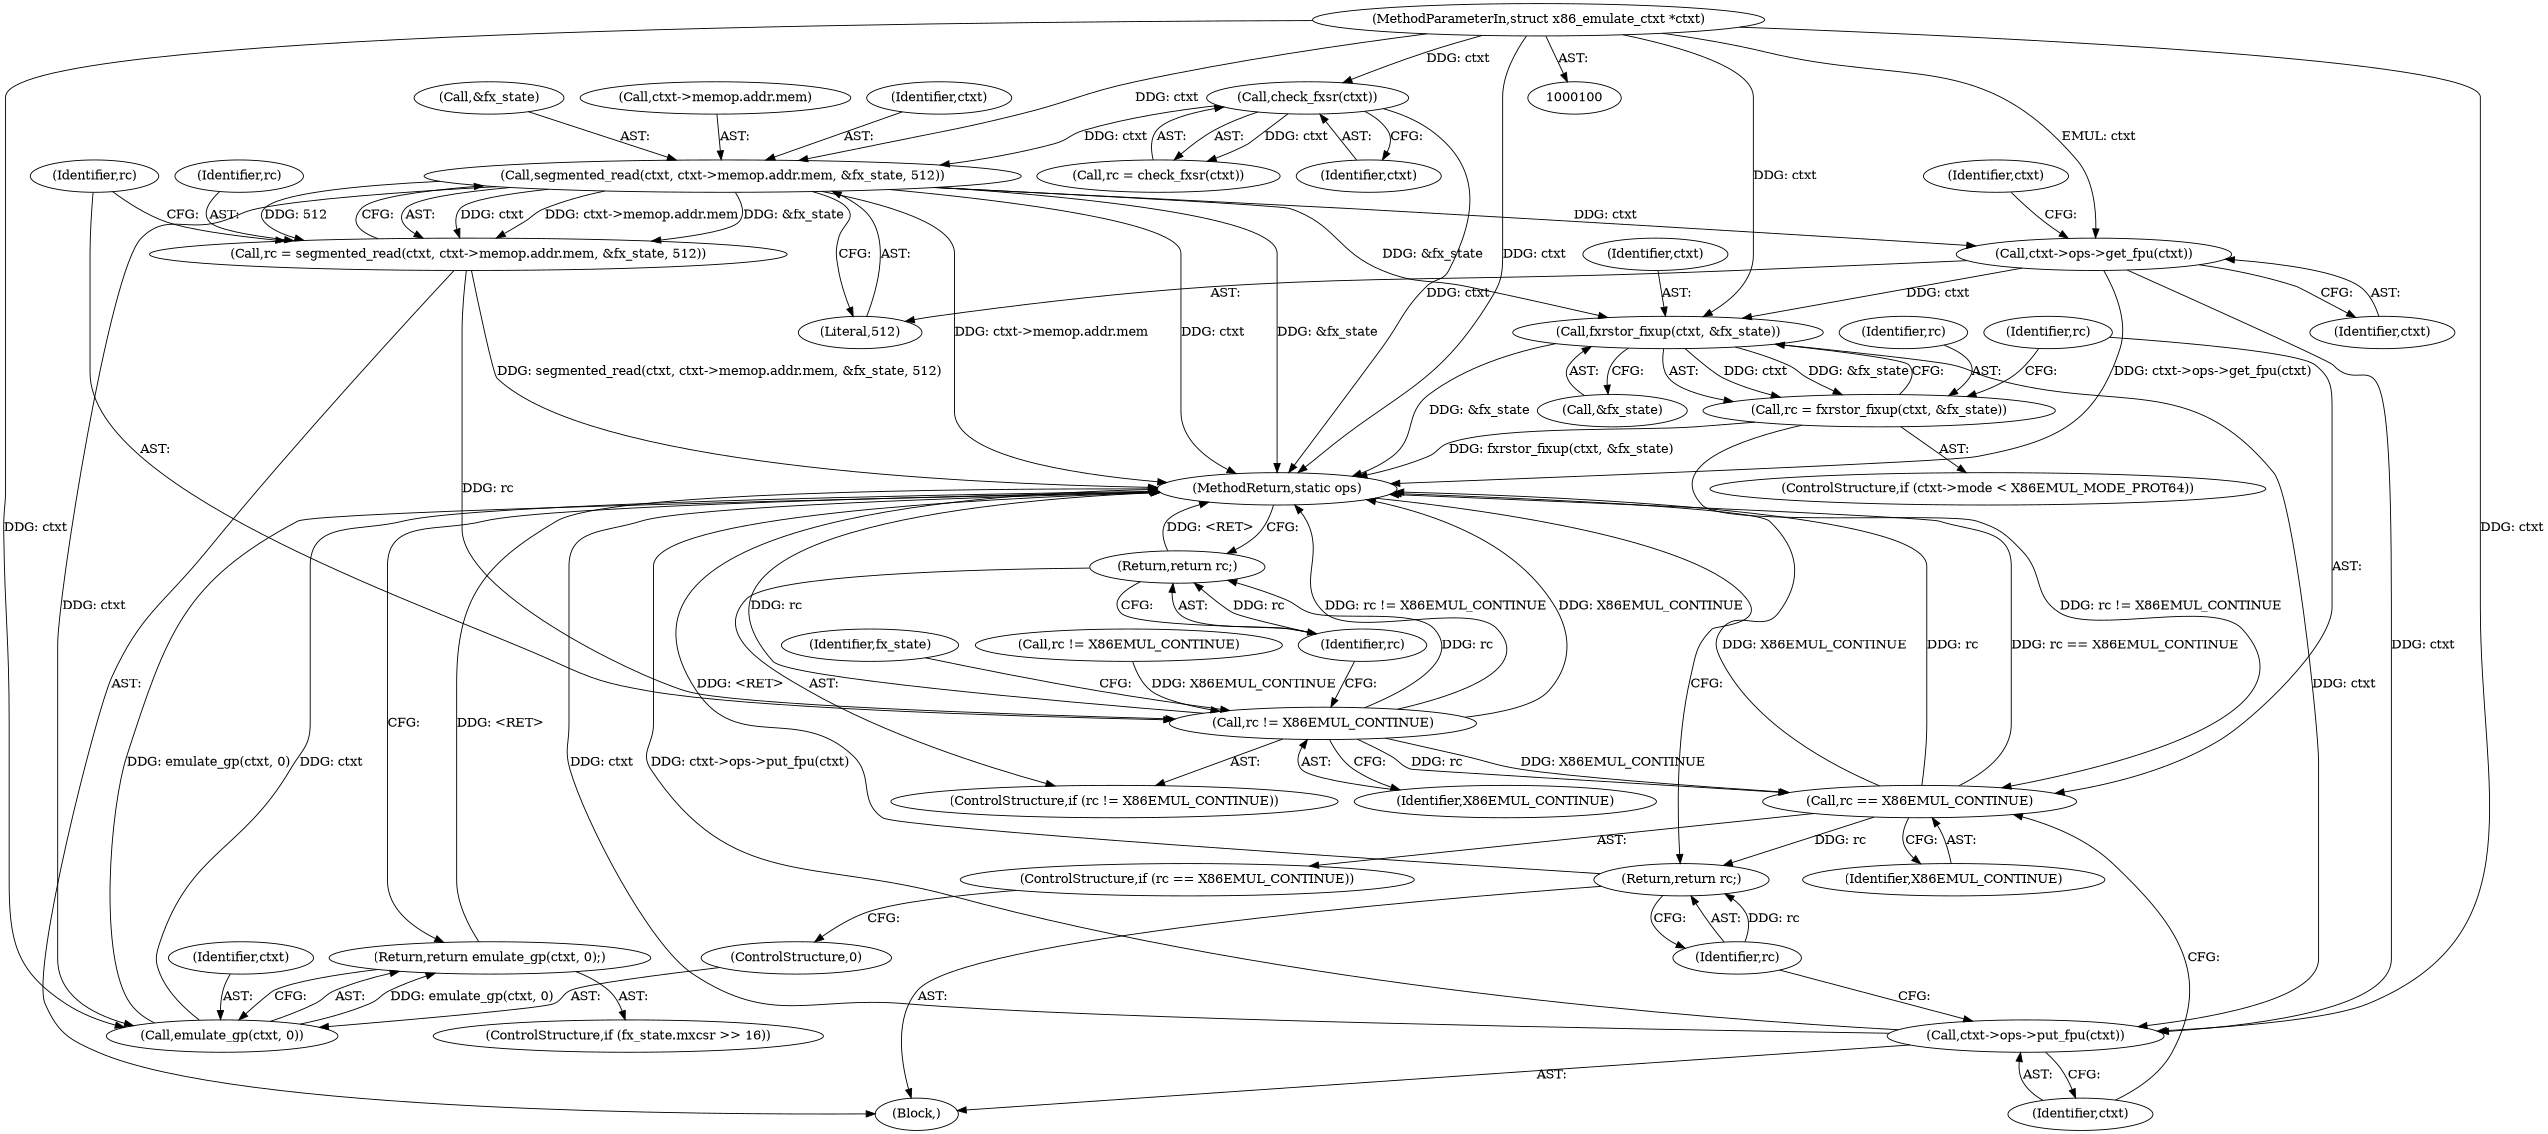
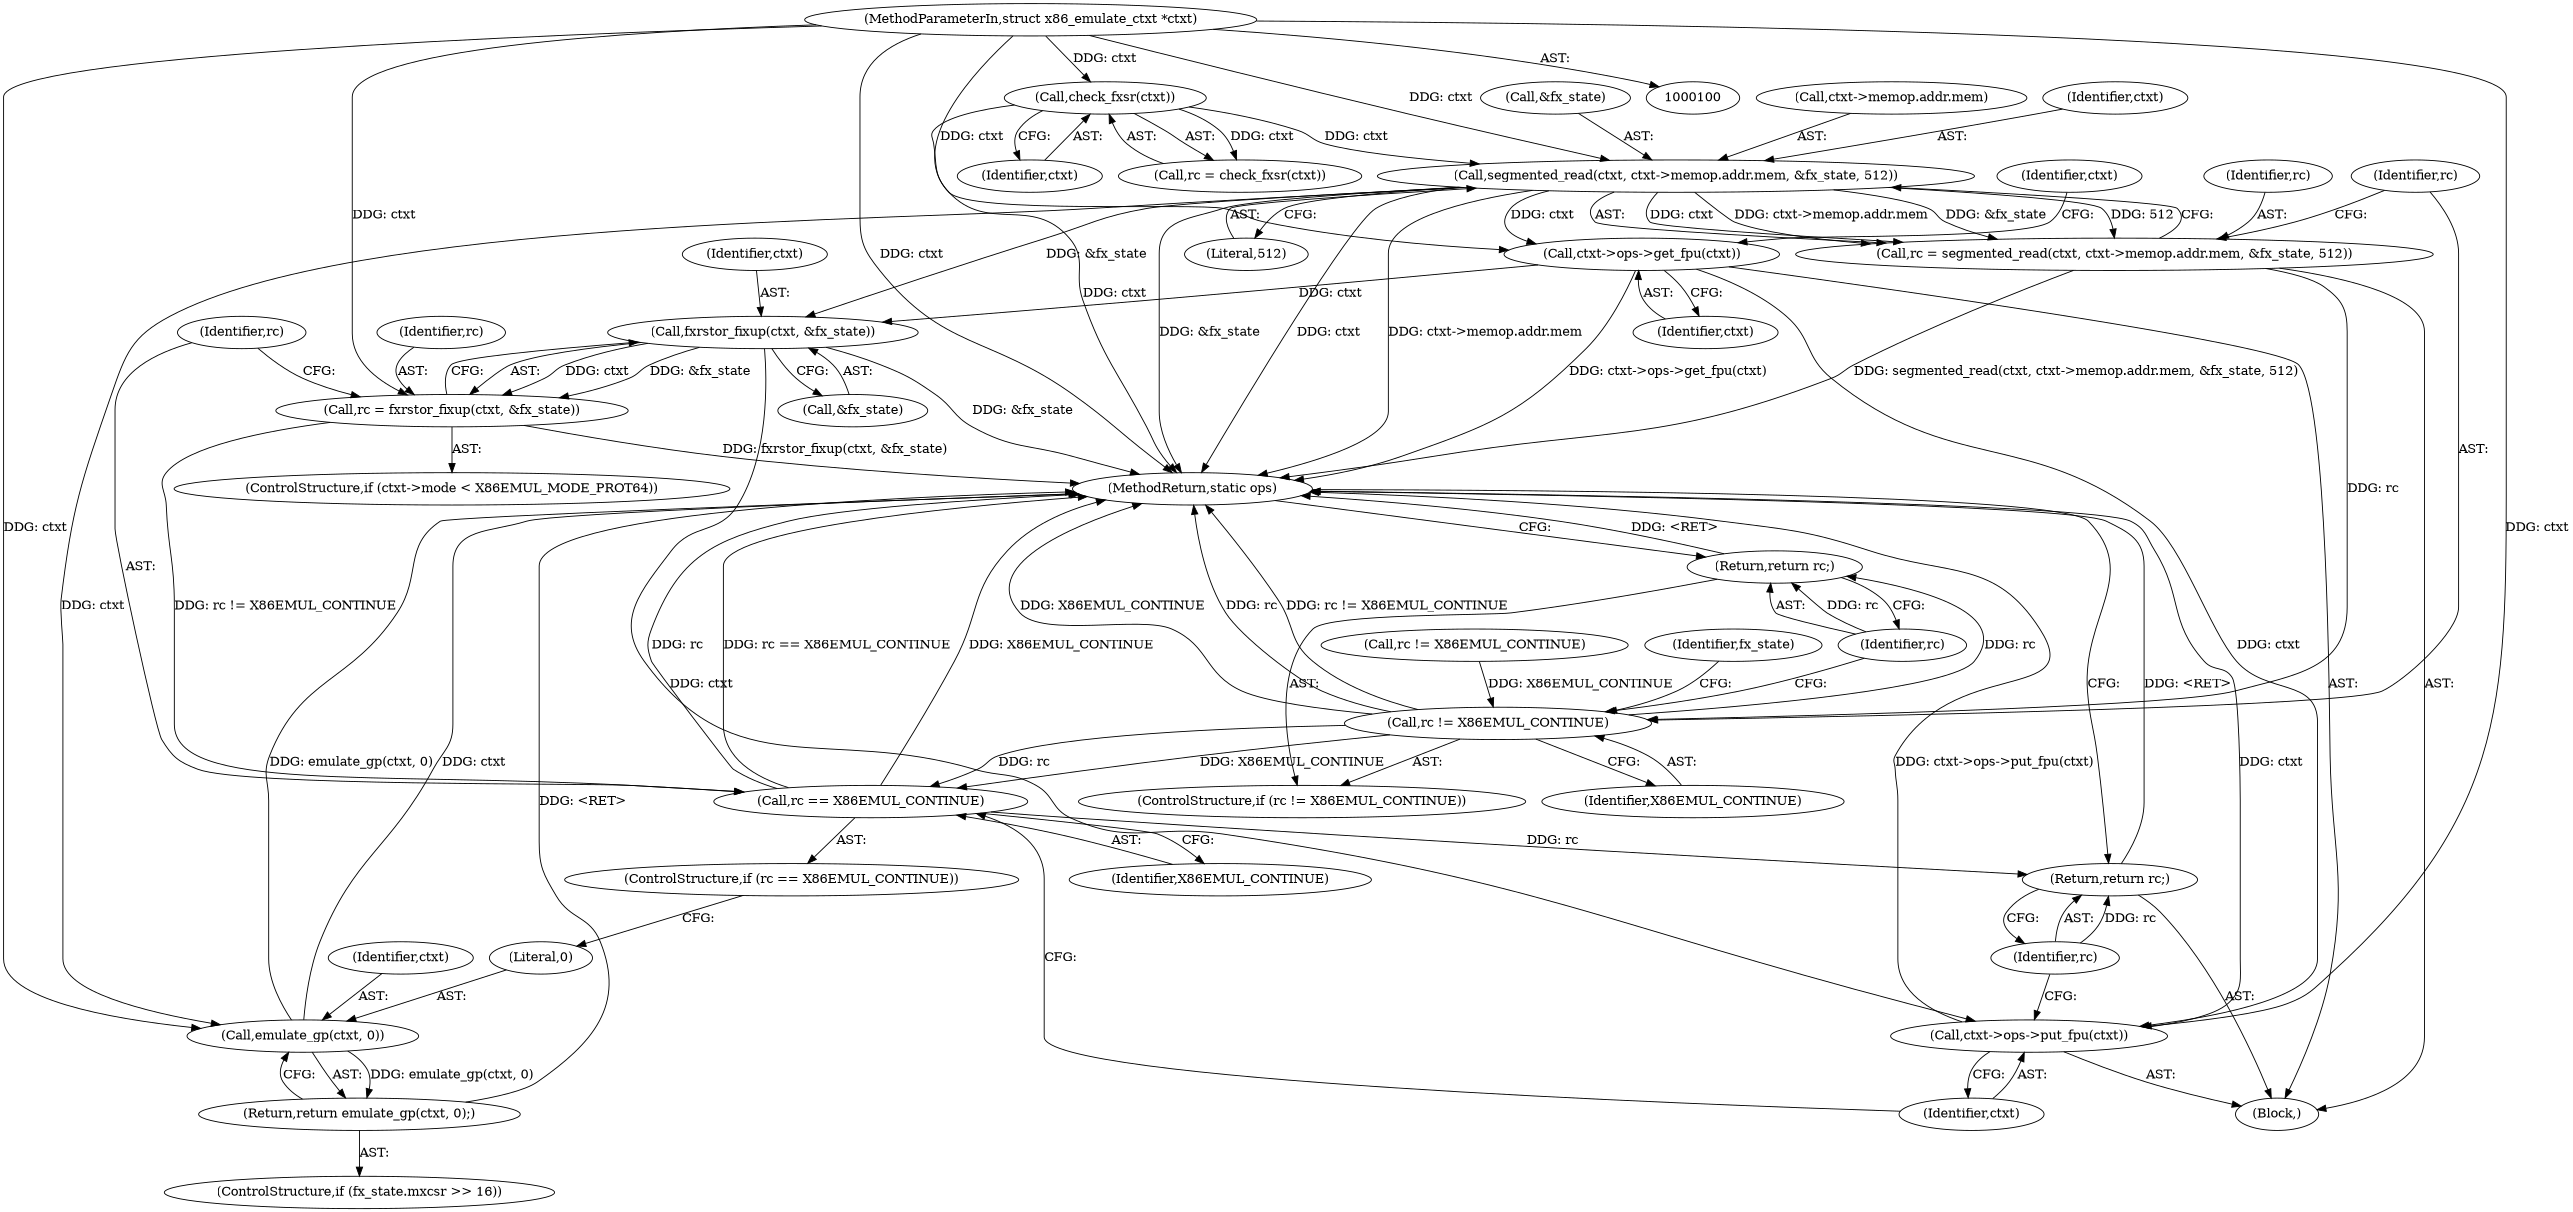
(2099, 137) -> (972, 137)
(1753, 138) -> (422, 61)
(1466, 278) -> (2317, 441)
(536, 515) -> none
(796, 958) -> (541, 958)
